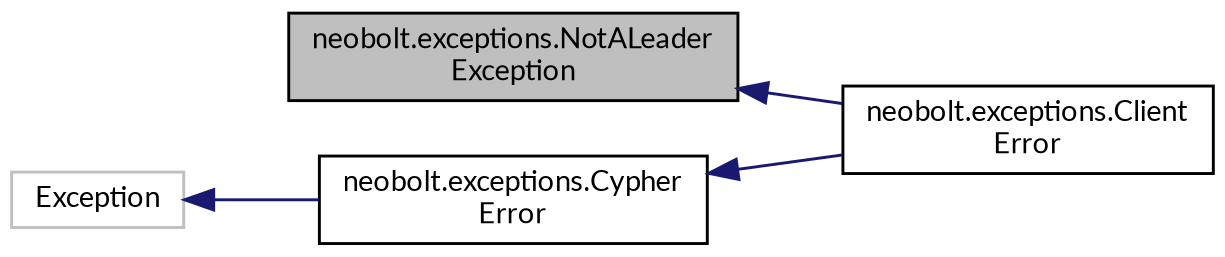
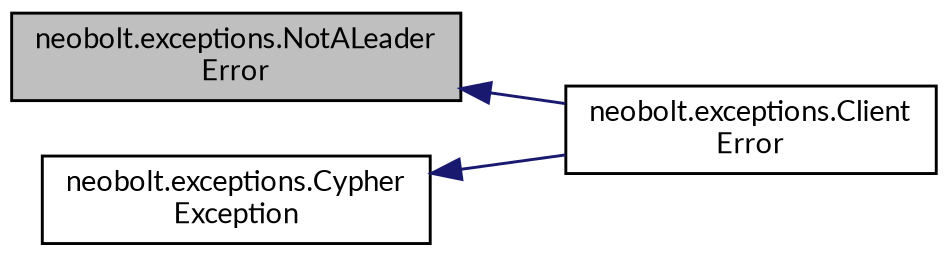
(513, 57) -> (236, 57)
(98, 200) -> none
(513, 200) -> (236, 200)
